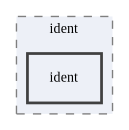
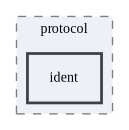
(64, 30) -> (64, 30)
